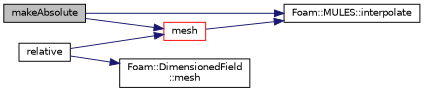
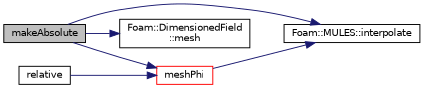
(185, 31) -> (185, 75)
(90, 59) -> (98, 34)
